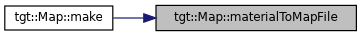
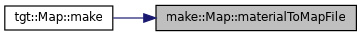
(256, 18) -> (256, 18)
